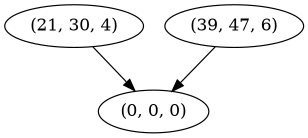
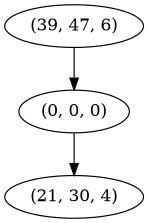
(110, 64) -> (74, 148)
